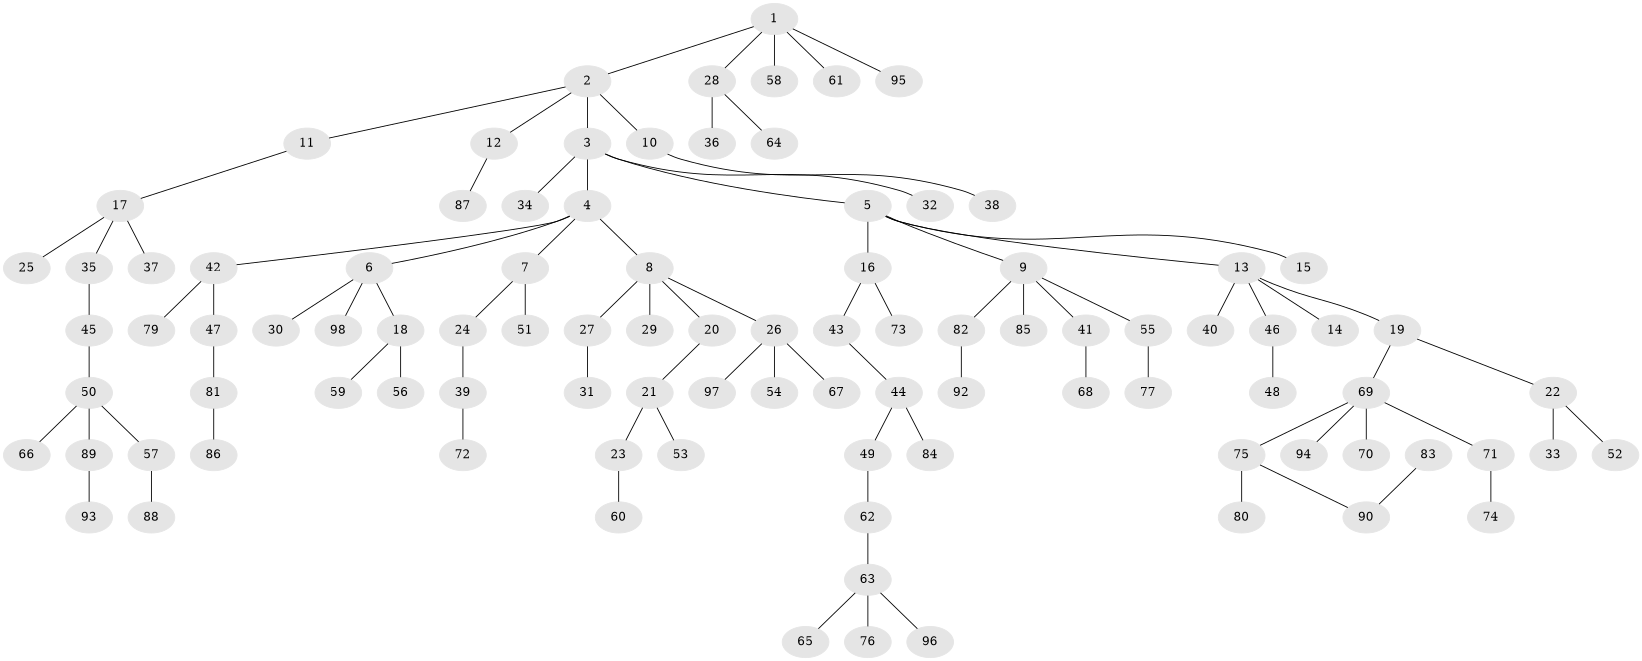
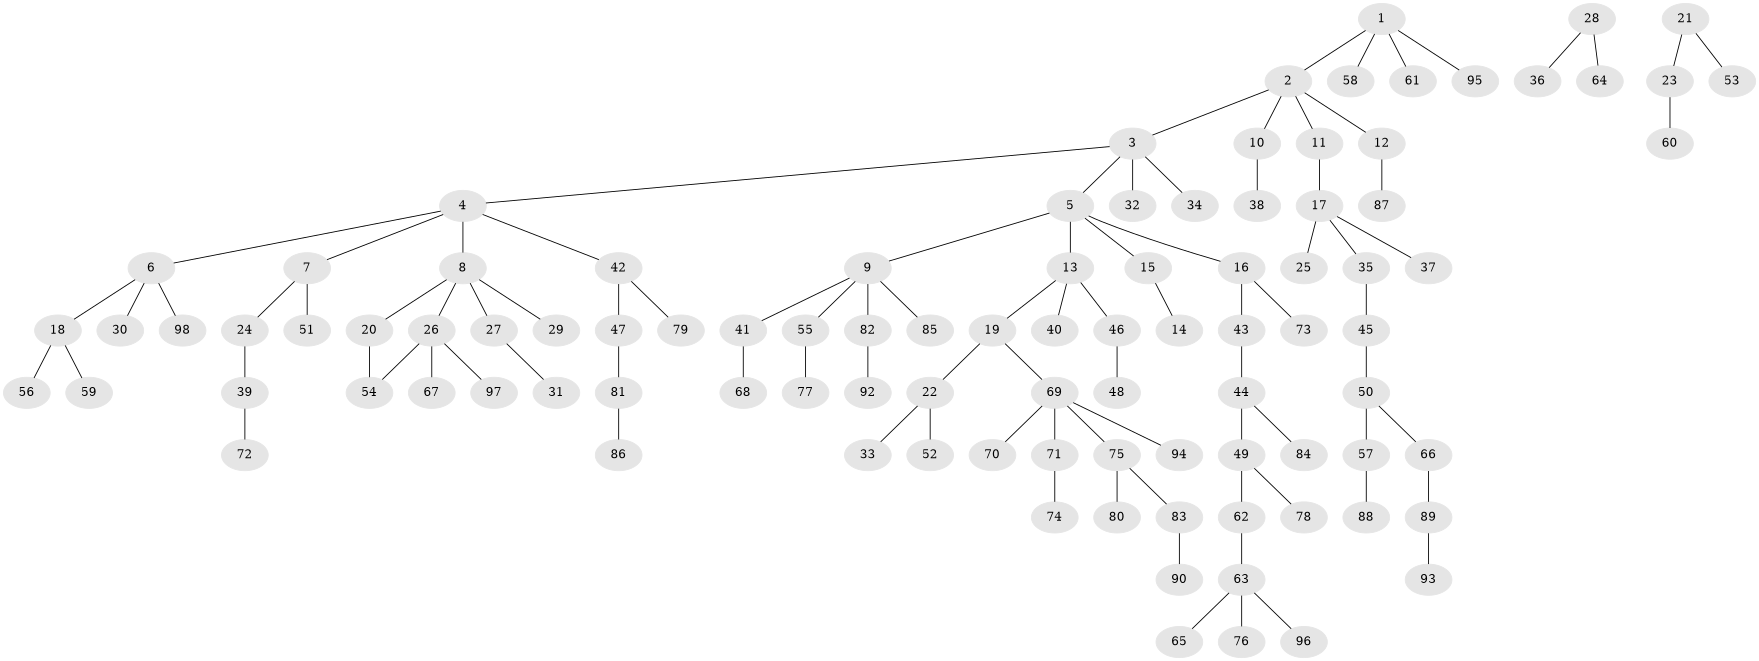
(743, 50) -> none
(1288, 299) -> (1164, 299)
(681, 362) -> (369, 362)
(89, 424) -> (1429, 486)
(1304, 486) -> (1148, 486)
none -> (1304, 517)
